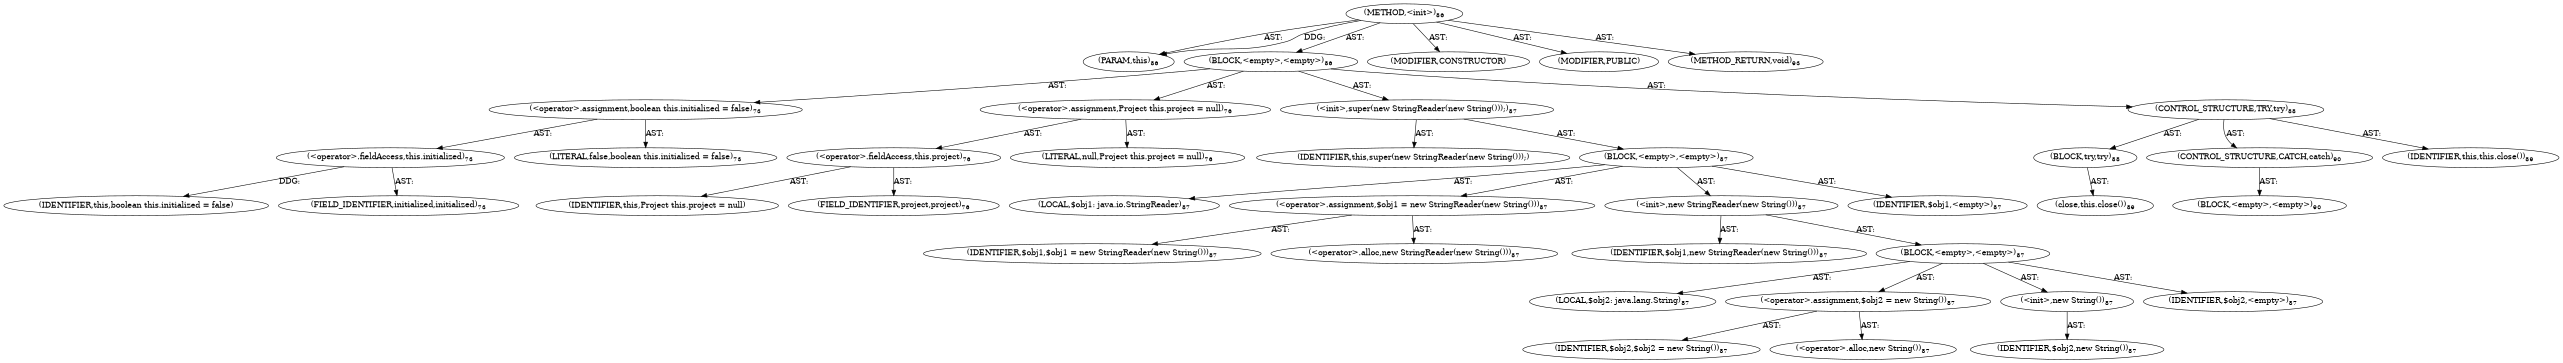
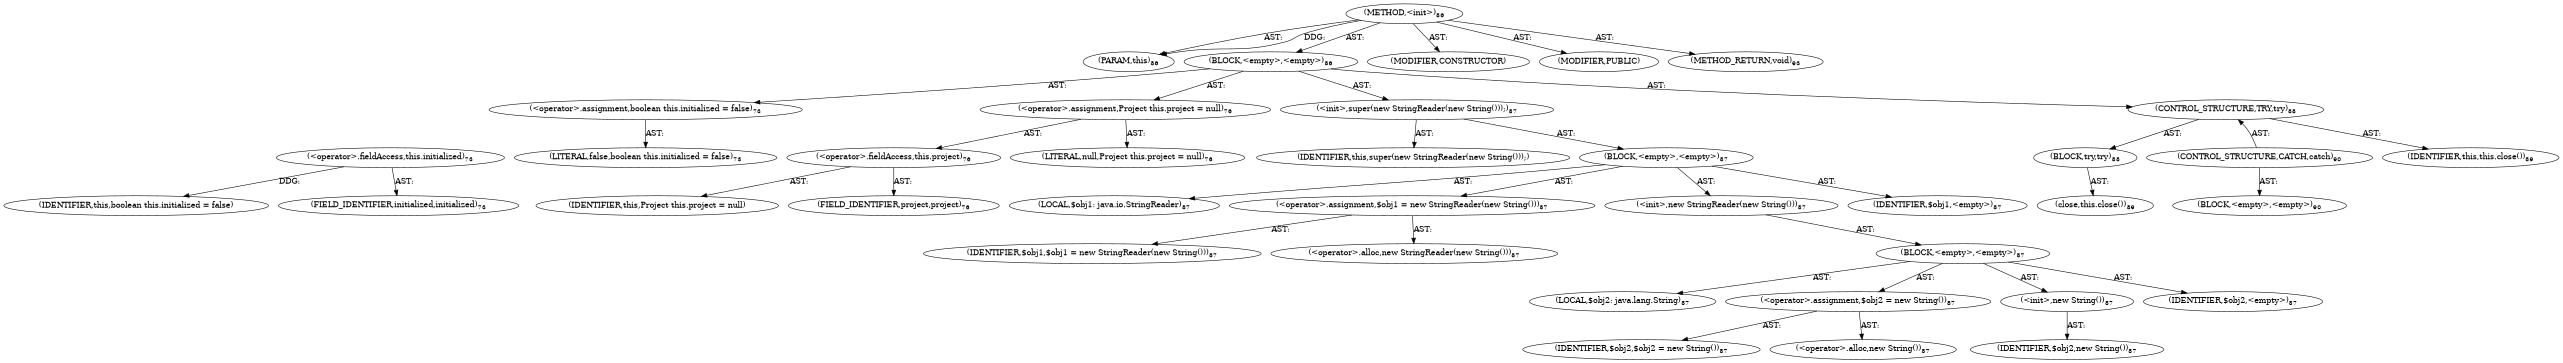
(520, 133) -> none
(2225, 133) -> (2251, 135)
(1719, 254) -> none
